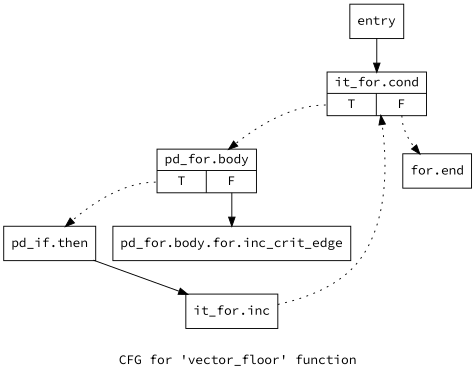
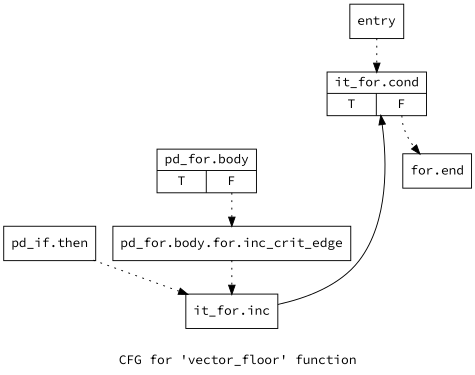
(377, 51) -> (377, 51)
(278, 117) -> none
(111, 194) -> none
(232, 205) -> (232, 205)
(371, 240) -> (371, 240)
none -> (232, 273)
(136, 276) -> (136, 276)
